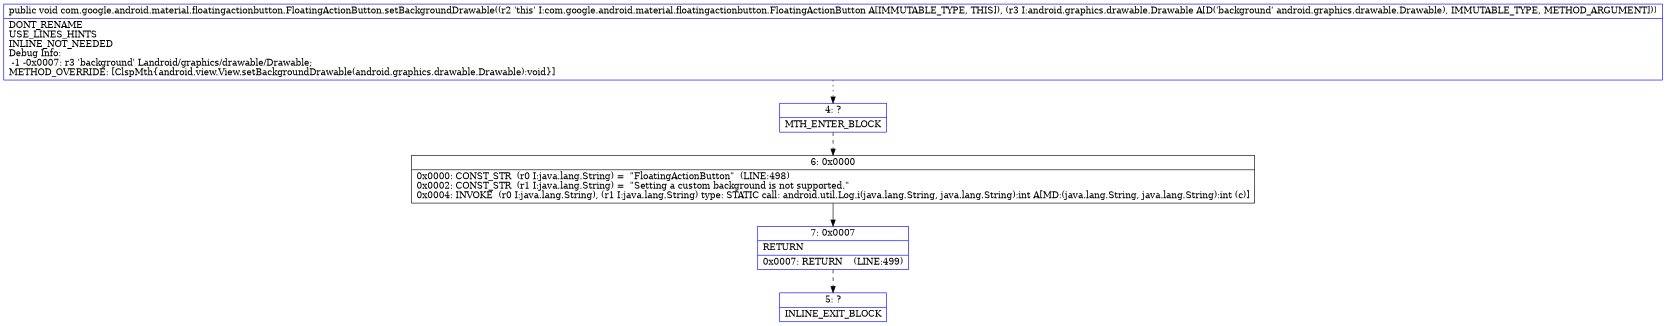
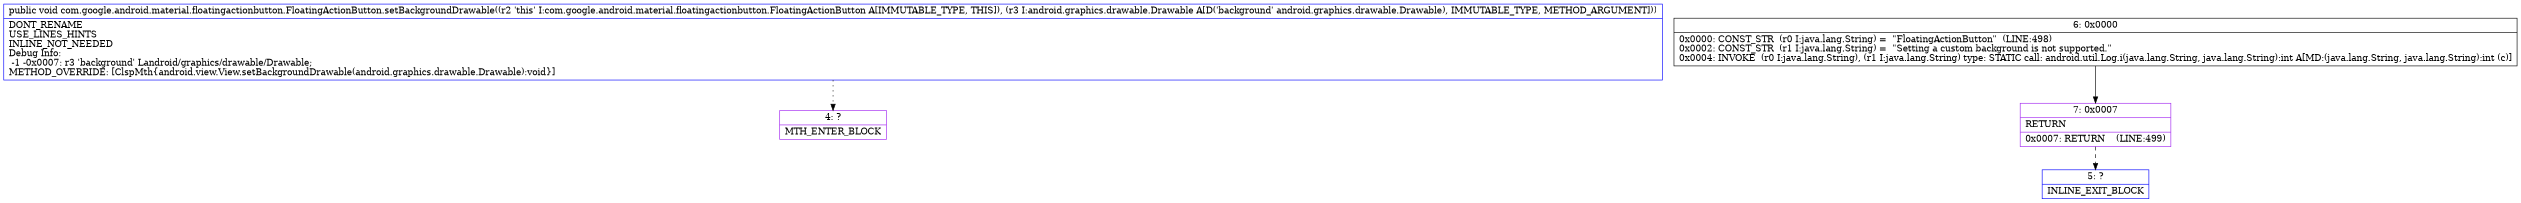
(833, 118) -> (833, 125)
(833, 141) -> none
(833, 248) -> (2096, 125)
